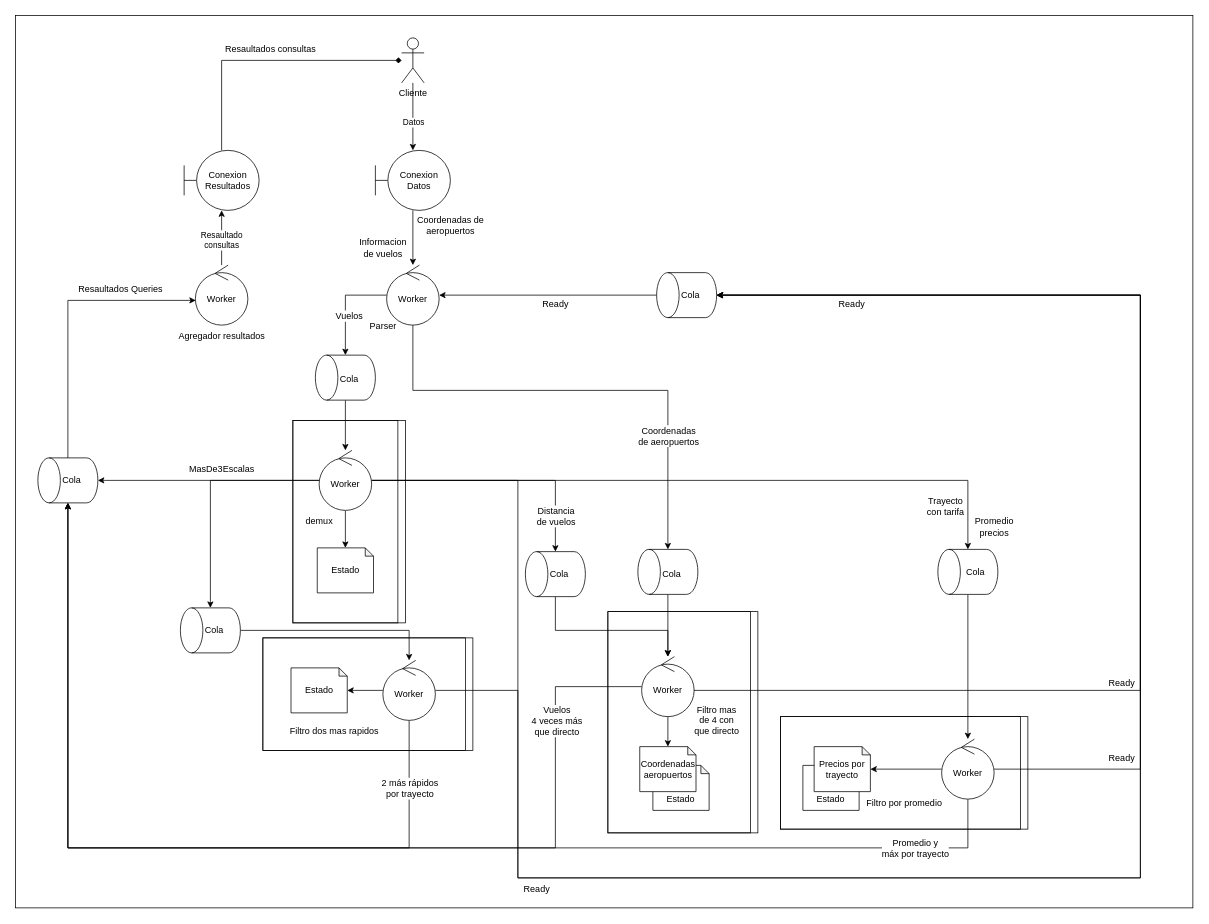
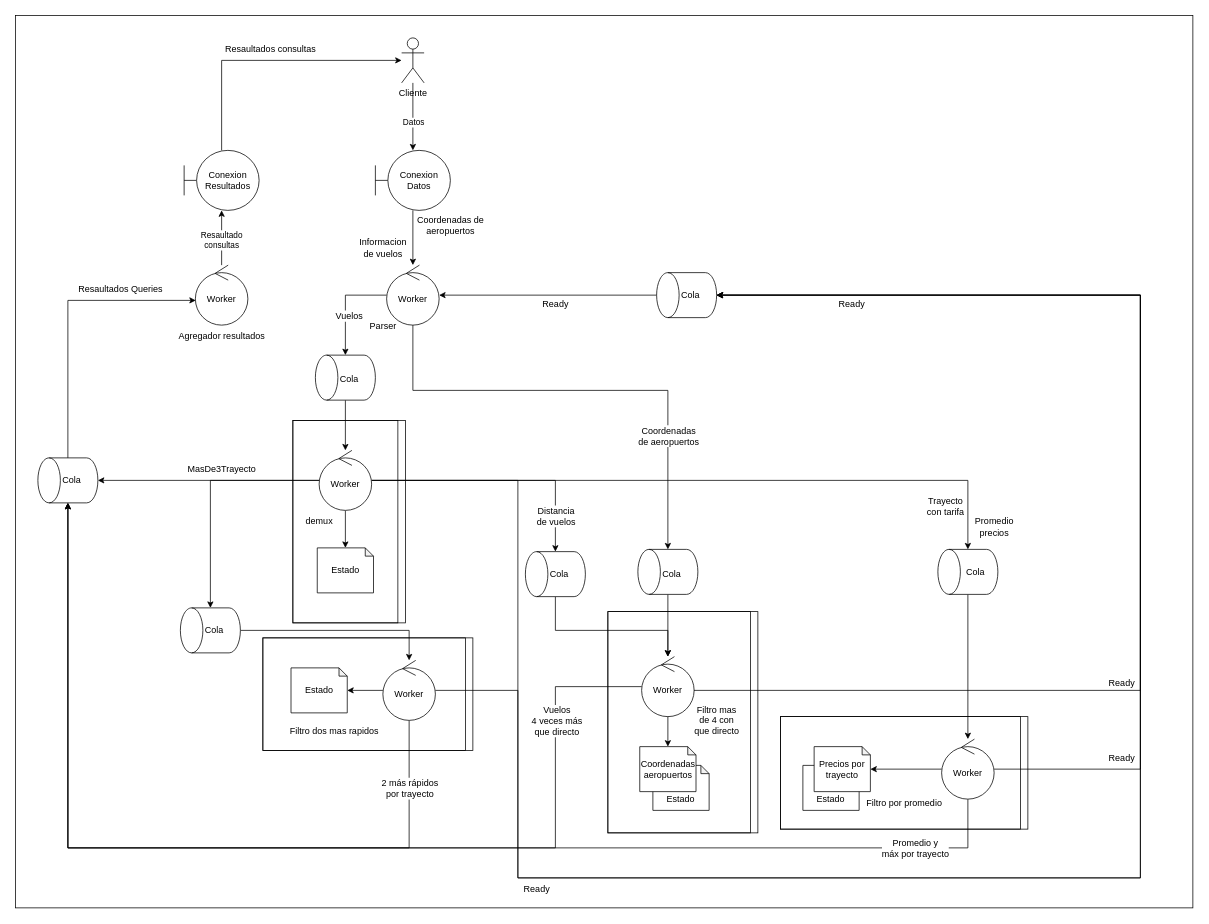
(394, 60) -> (395, 60)
(222, 469) -> (222, 469)
